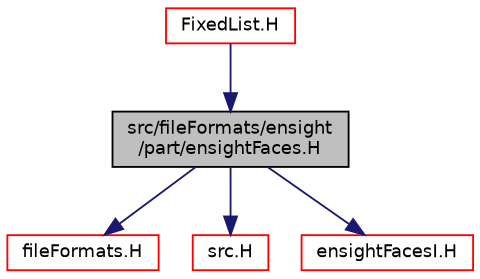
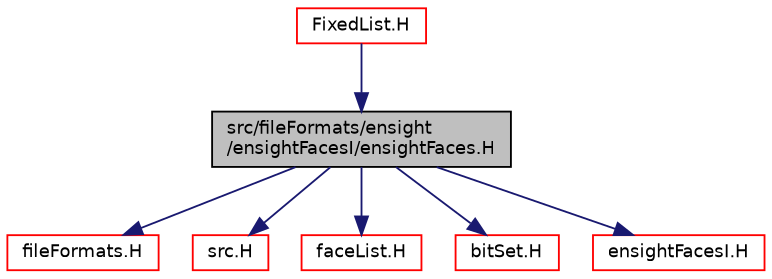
(231, 139) -> (362, 139)
none -> (362, 253)
none -> (507, 253)
